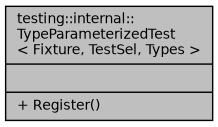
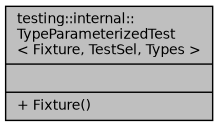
(59, 106) -> (54, 106)
